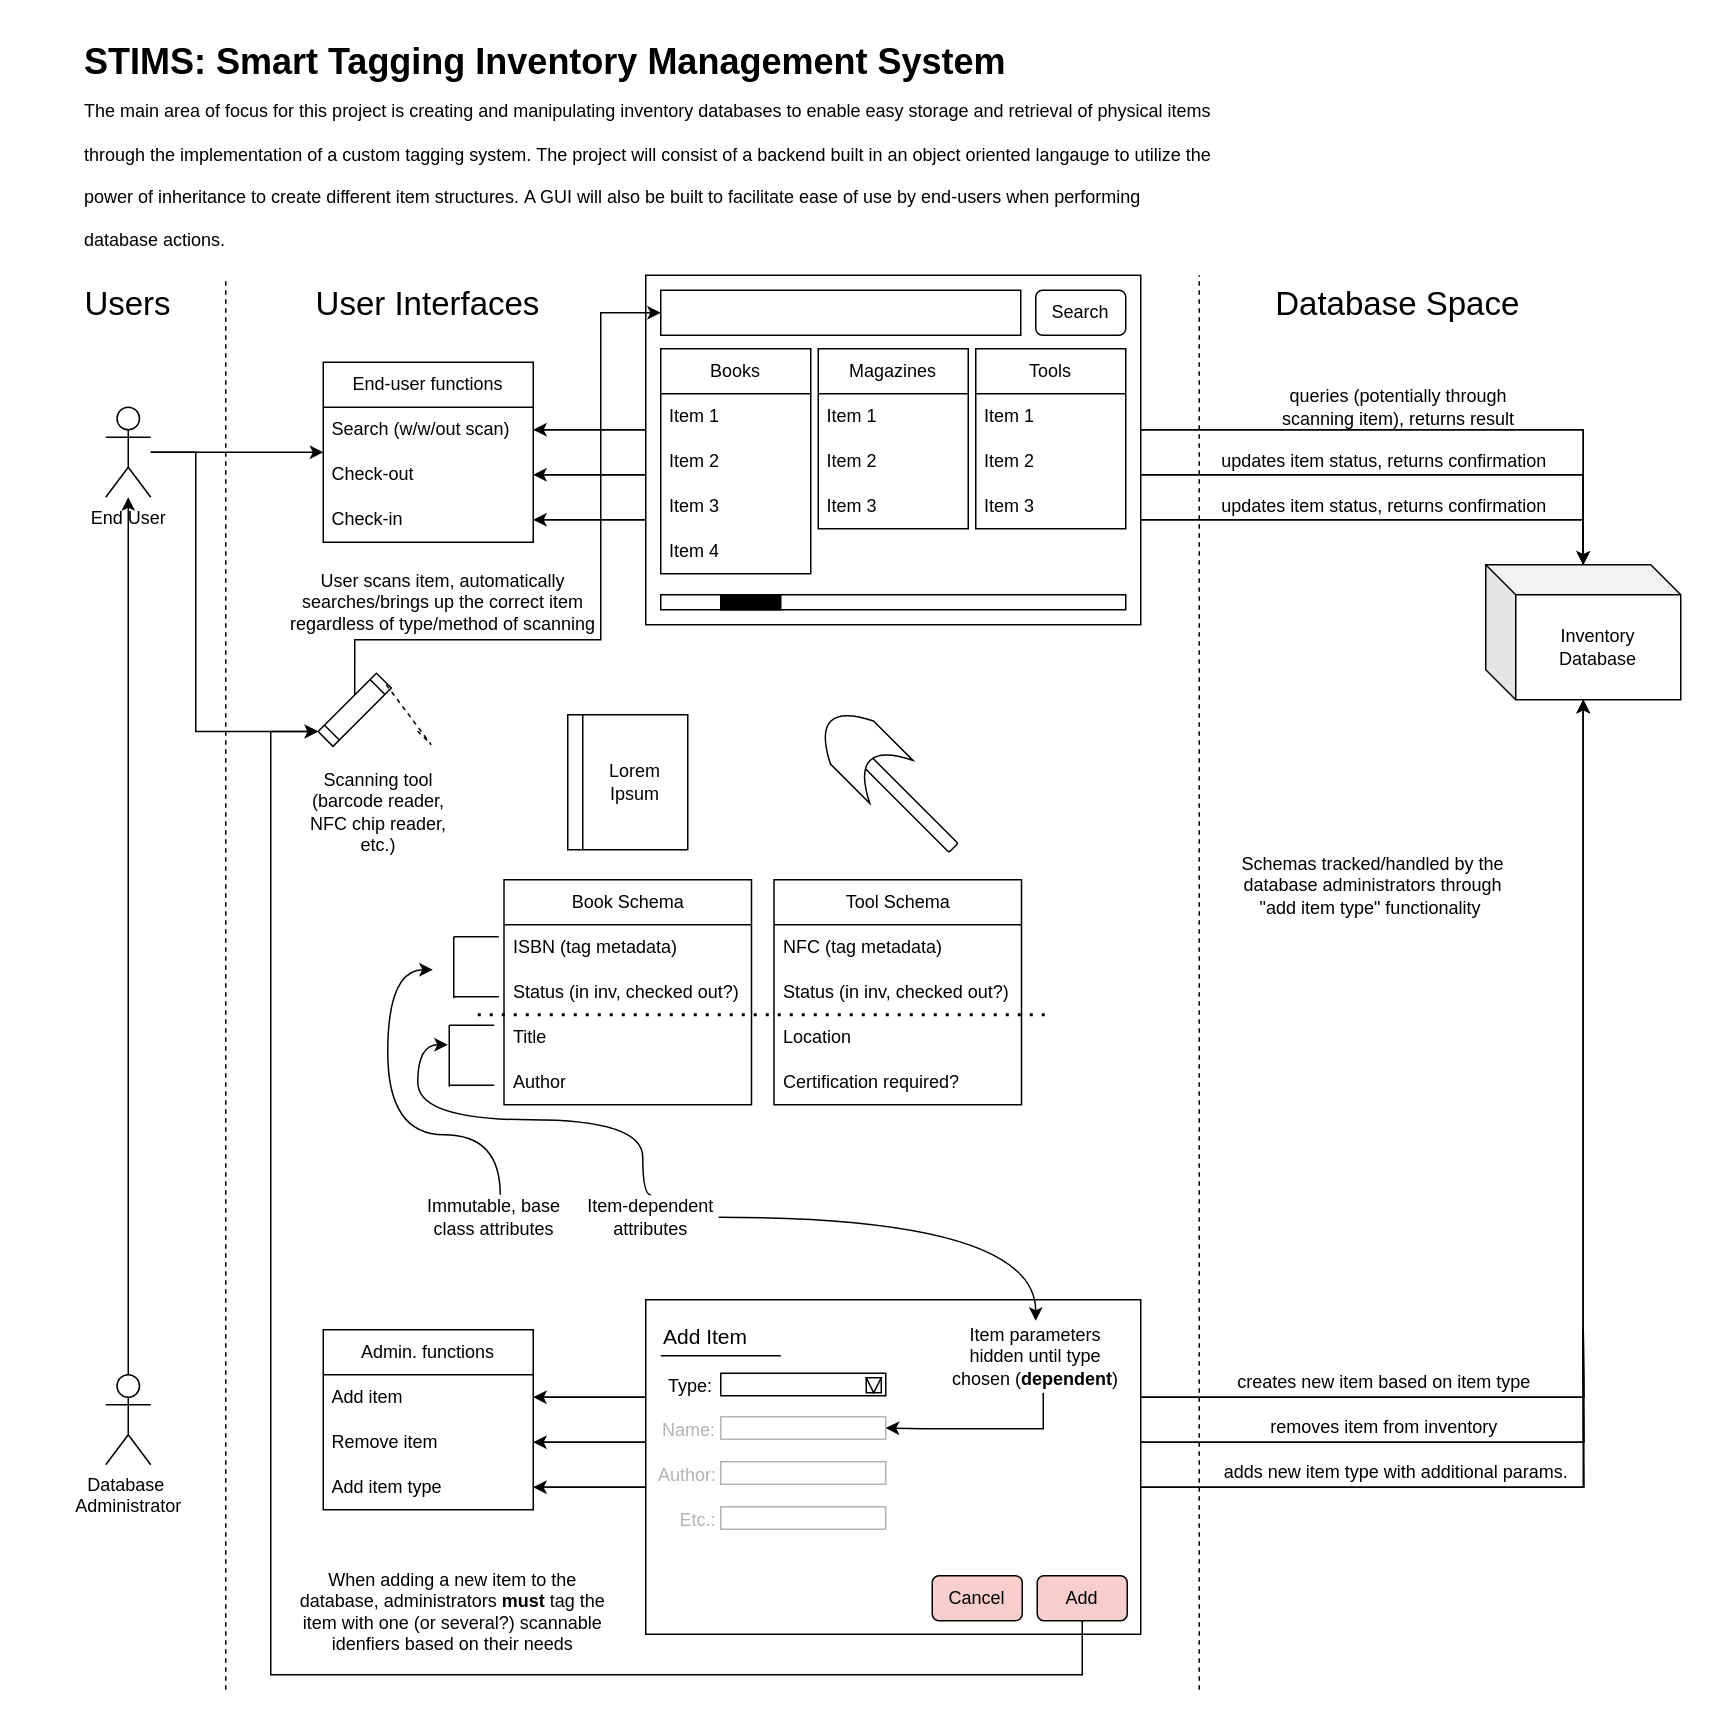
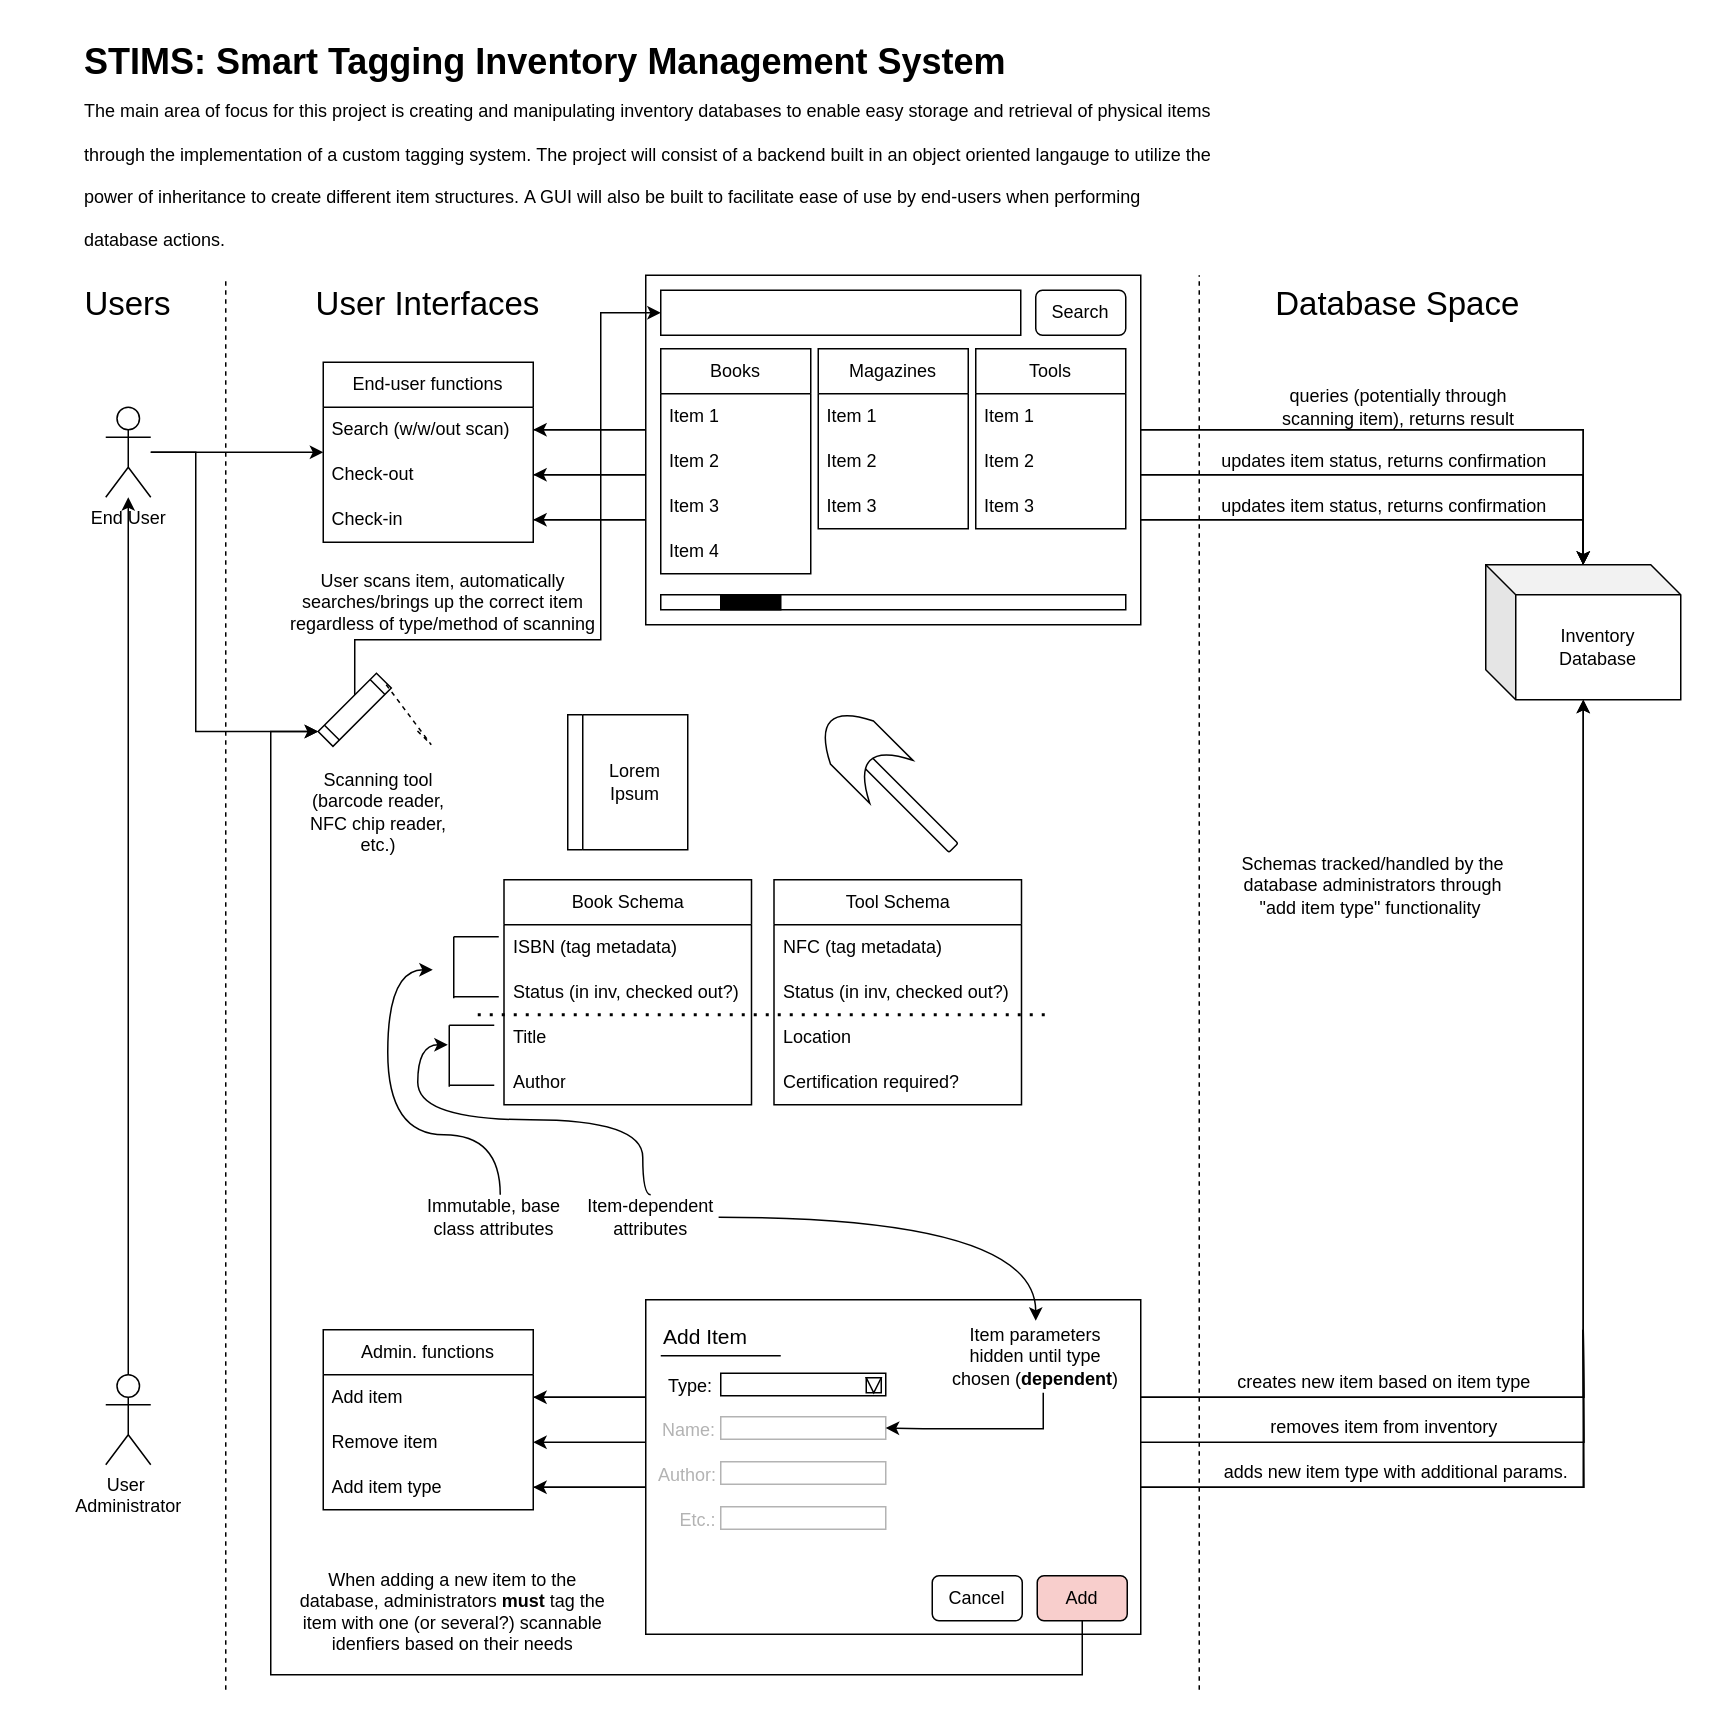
(535, 1442) -> none
(129, 1497) -> (129, 1497)
(977, 1598) -> (977, 1598)
